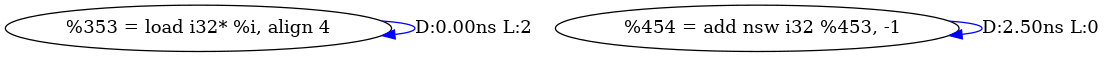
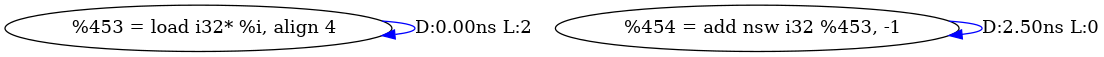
(198, 28) -> (198, 28)
